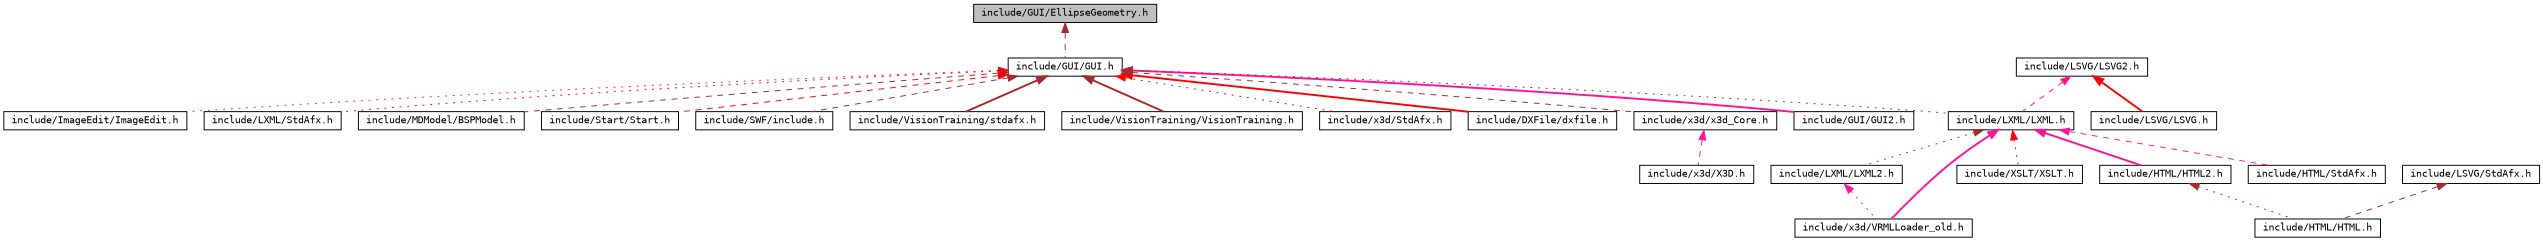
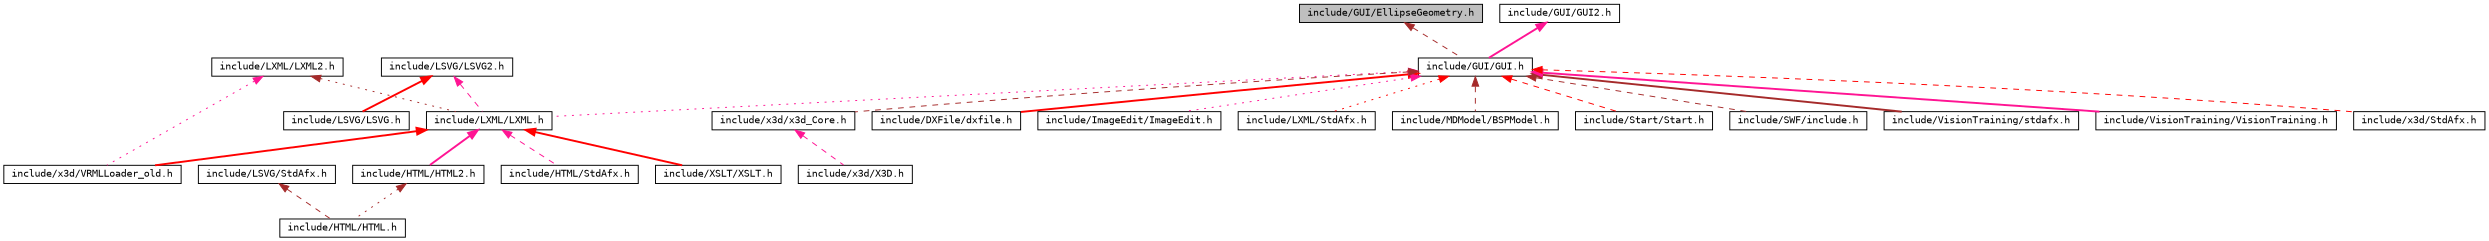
(1463, 87) -> (1513, 43)
(1642, 93) -> (980, 94)
(1230, 95) -> (1948, 86)
(1128, 96) -> (1821, 92)
(1919, 149) -> (381, 93)
(2016, 152) -> (609, 149)
(1938, 174) -> (286, 148)
